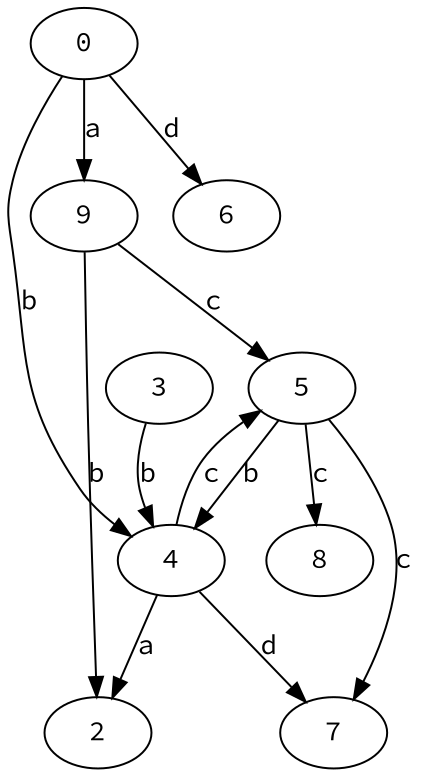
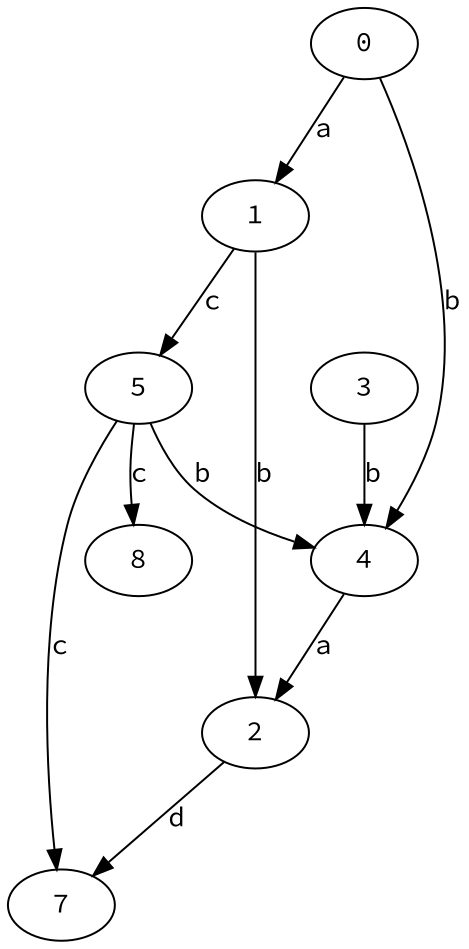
(84, 216) -> (255, 216)
(227, 216) -> none
(199, 466) -> none
(246, 639) -> (166, 812)
